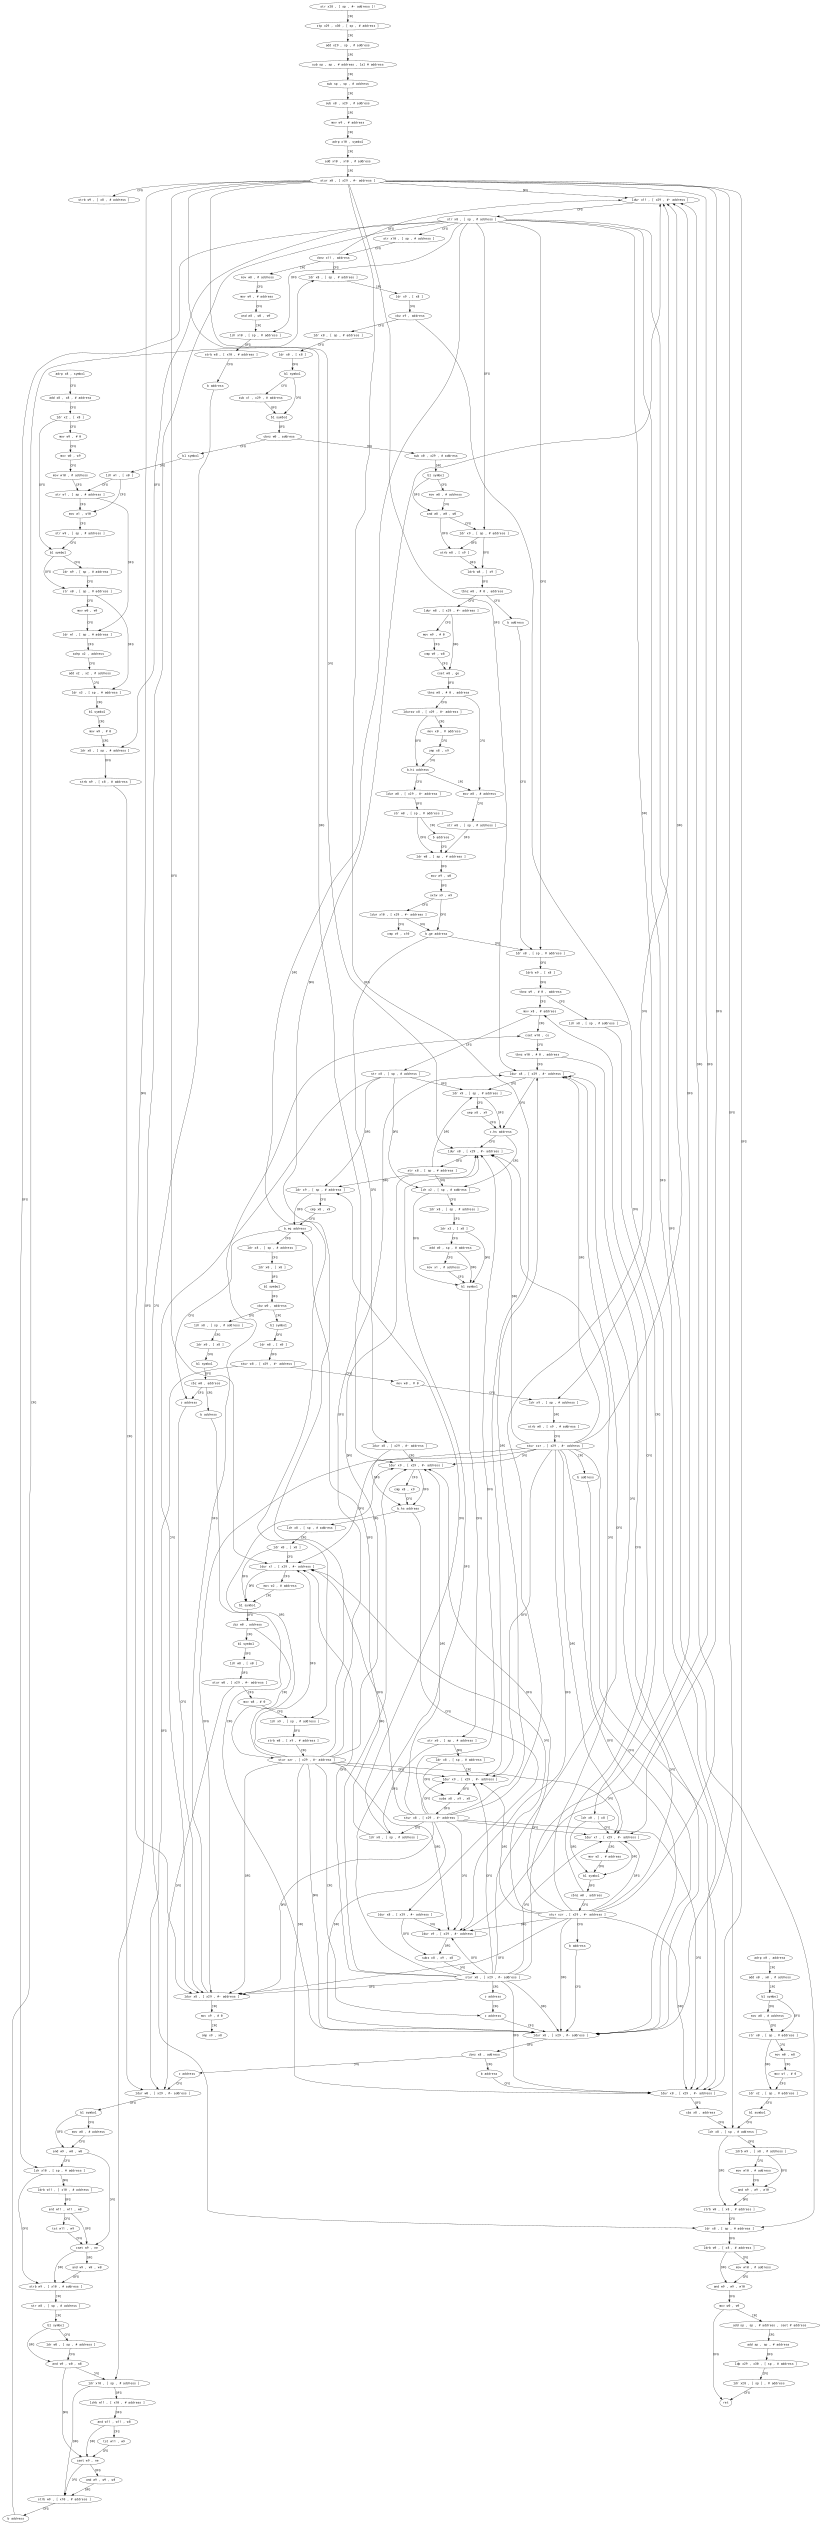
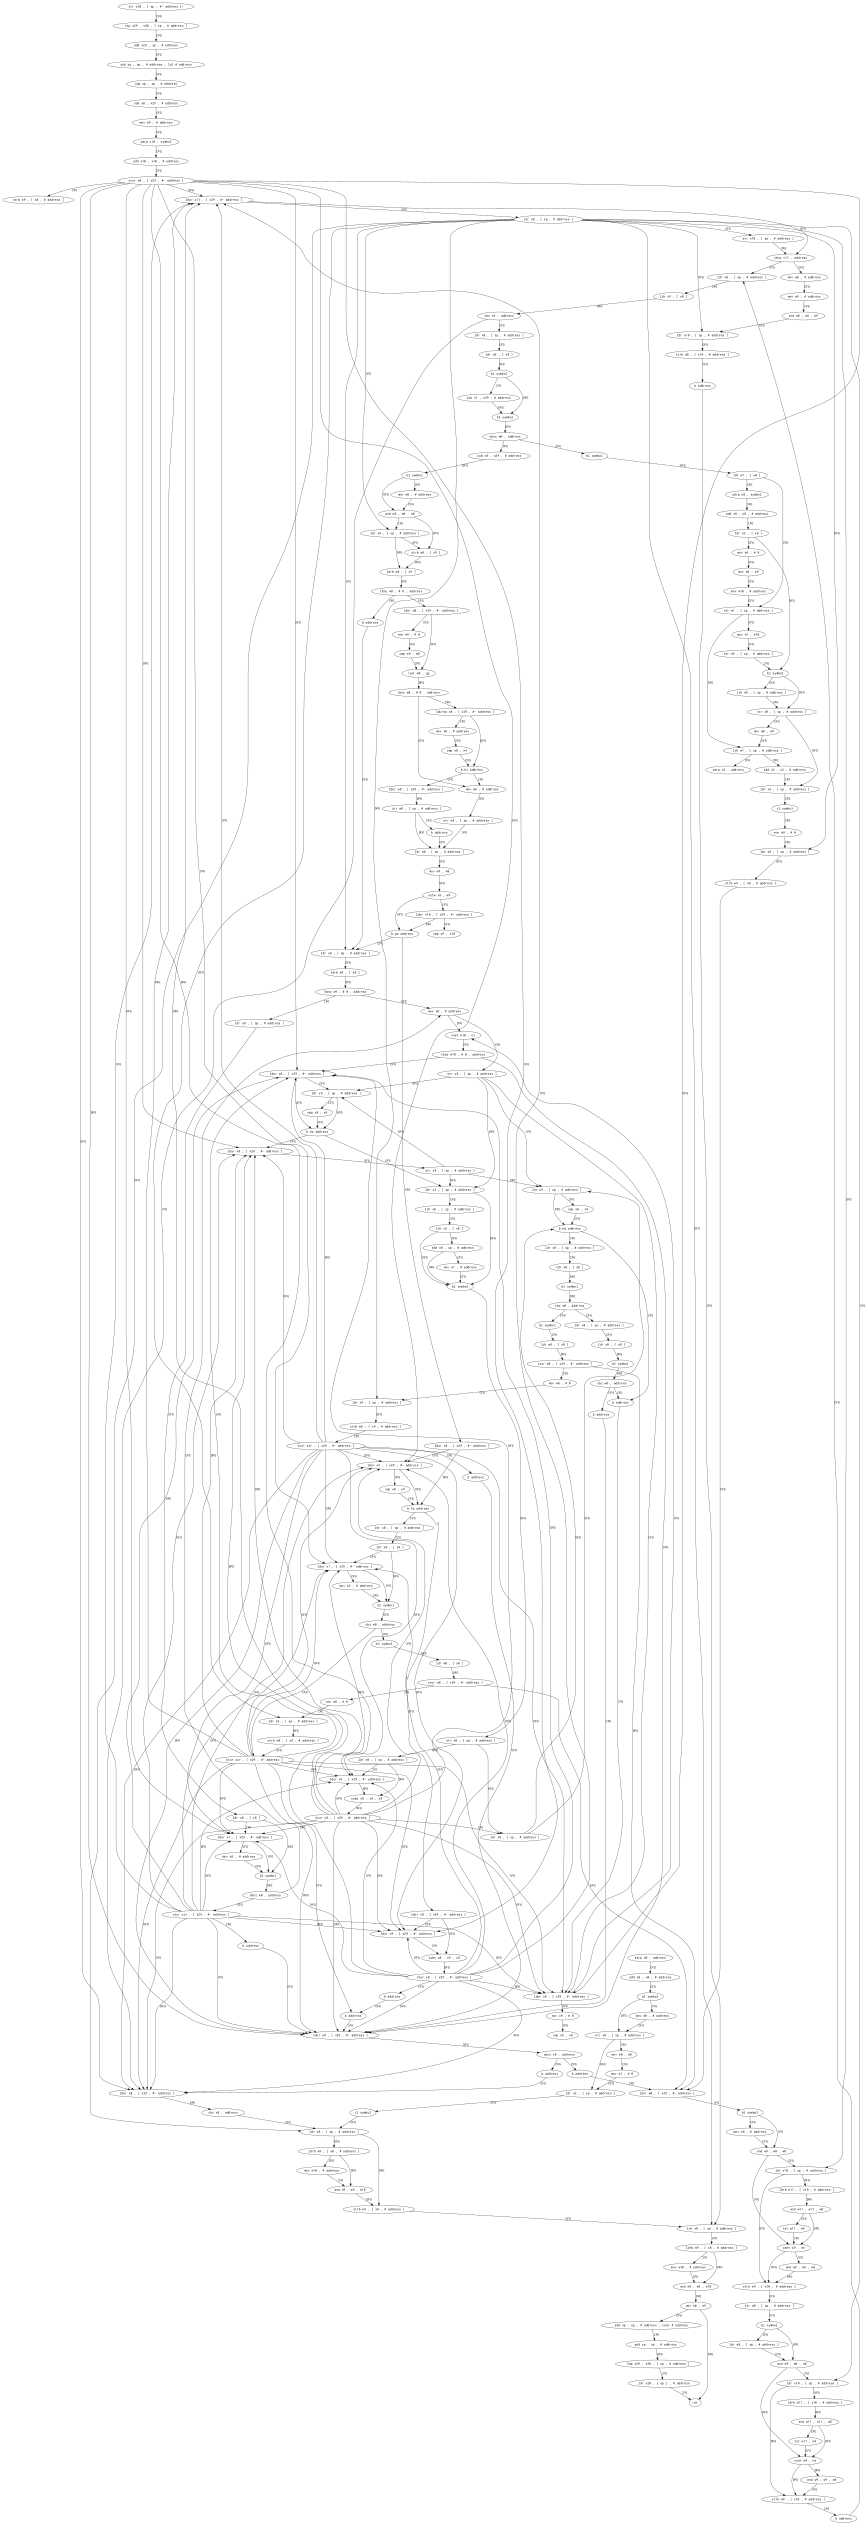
(474, 209) -> (540, 209)
(115, 500) -> (747, 484)
(89, 663) -> (770, 760)
